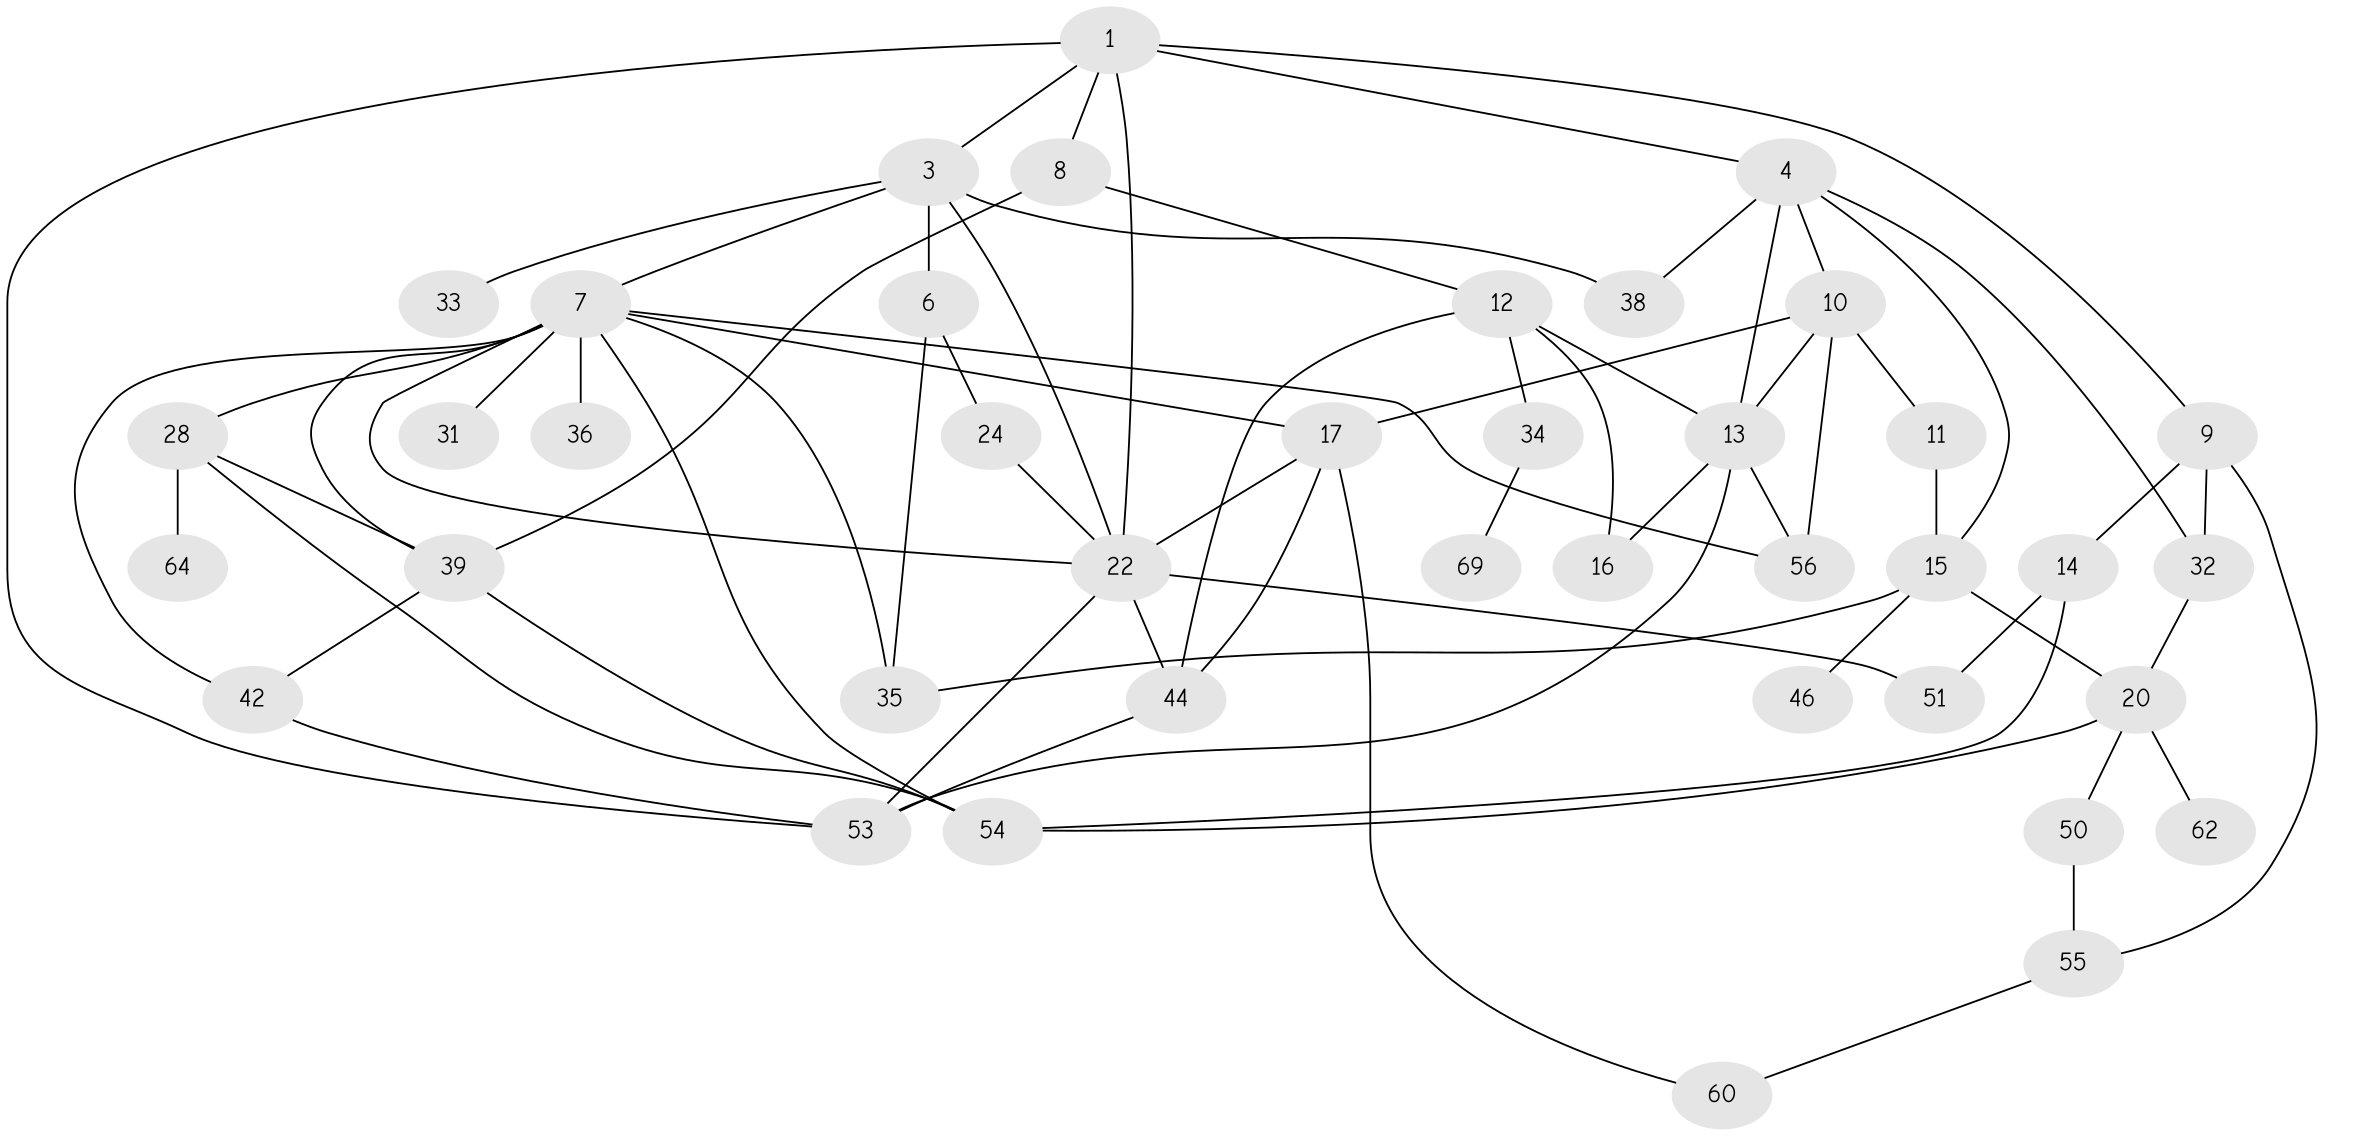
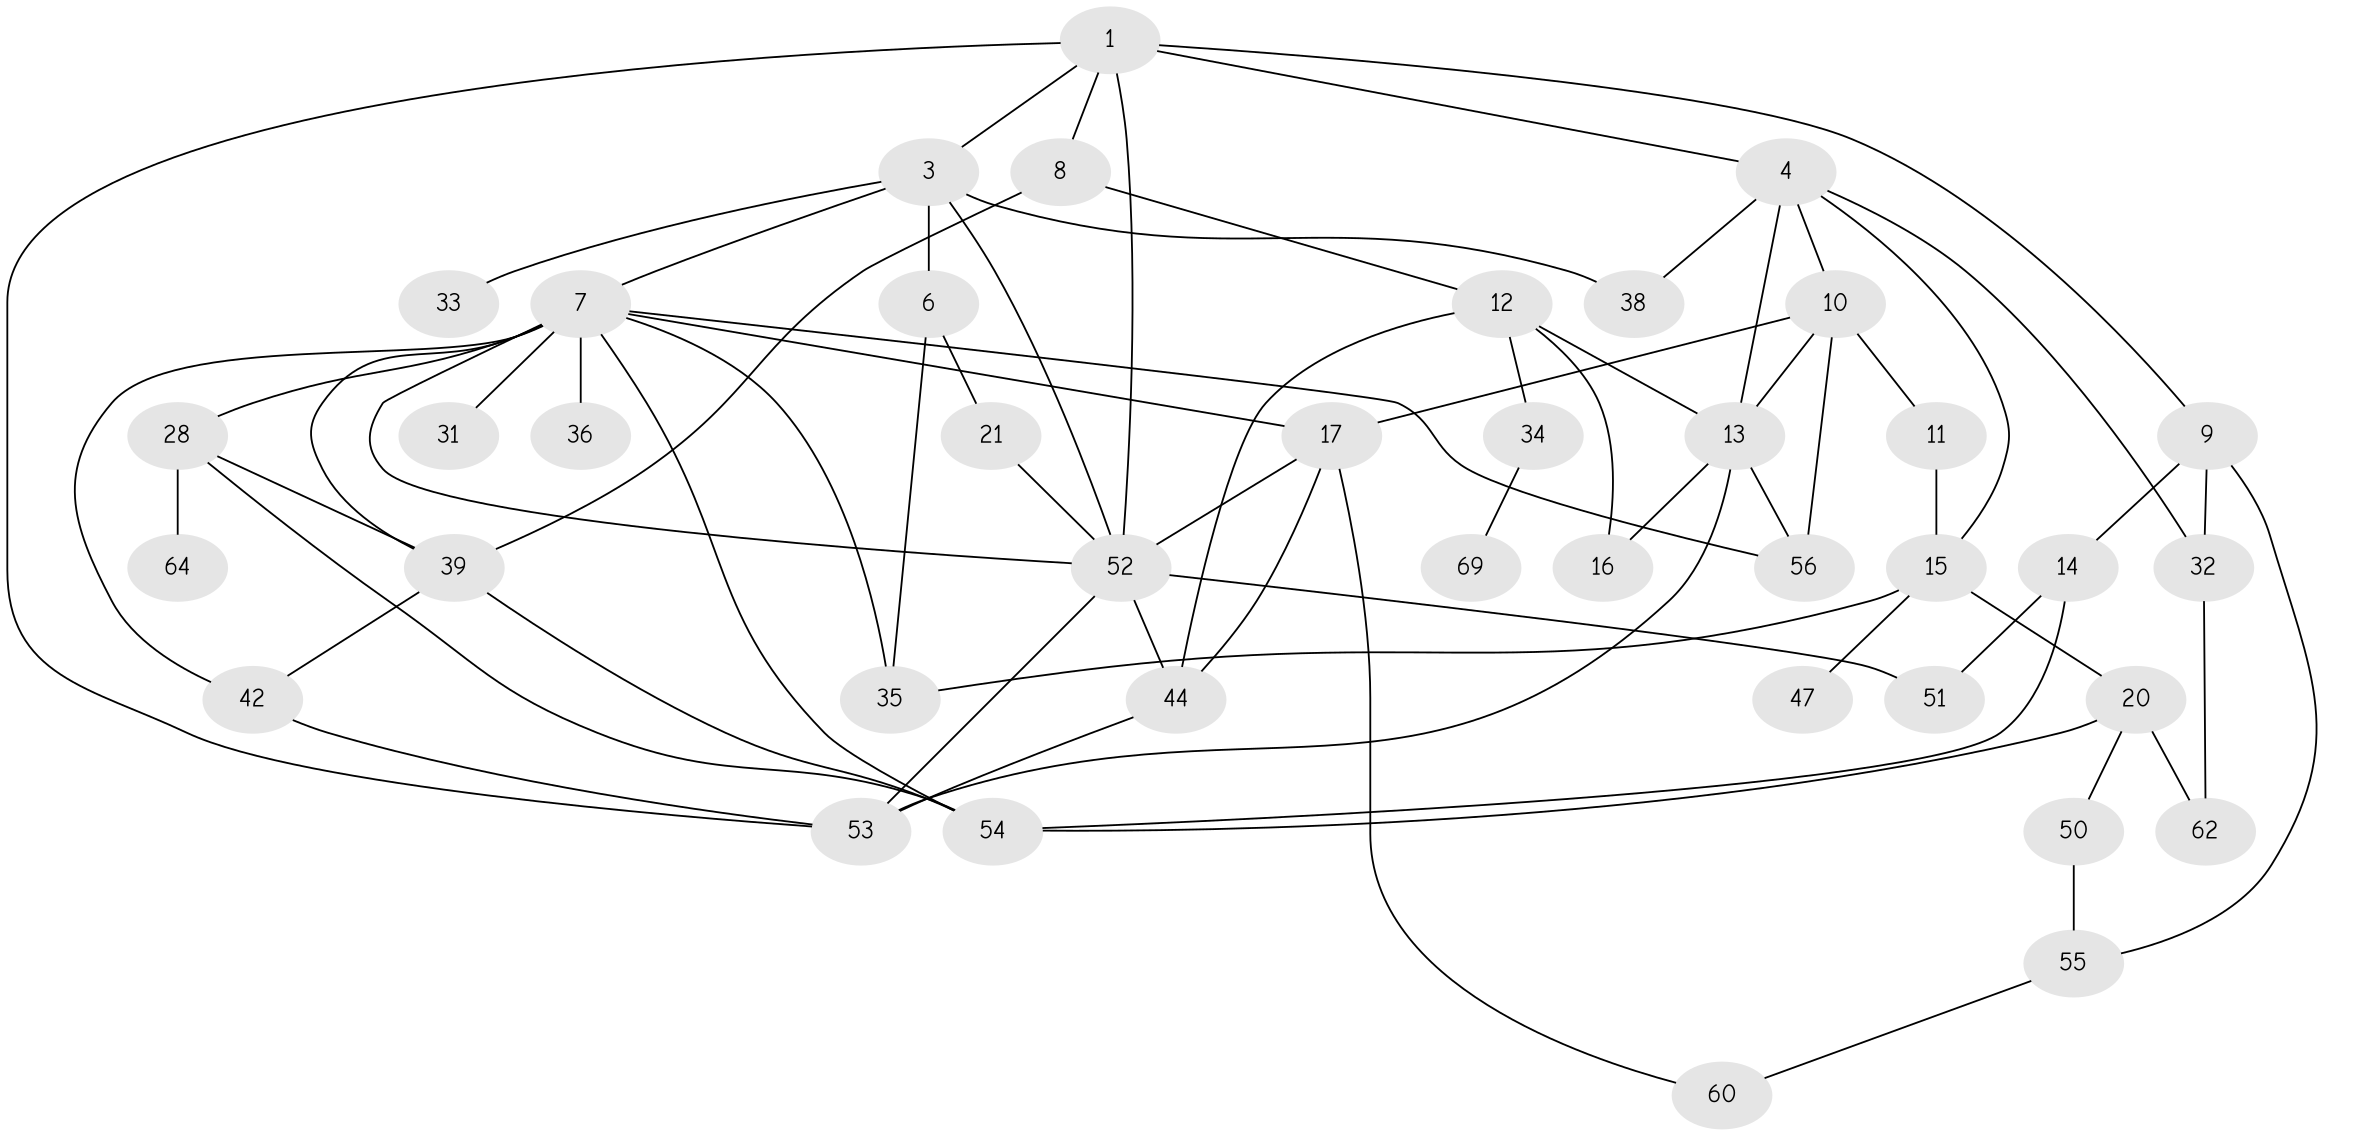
(991, 436) -> (991, 436)
(1121, 568) -> (1121, 568)
(2170, 634) -> (2205, 700)
(1803, 700) -> (1803, 700)
